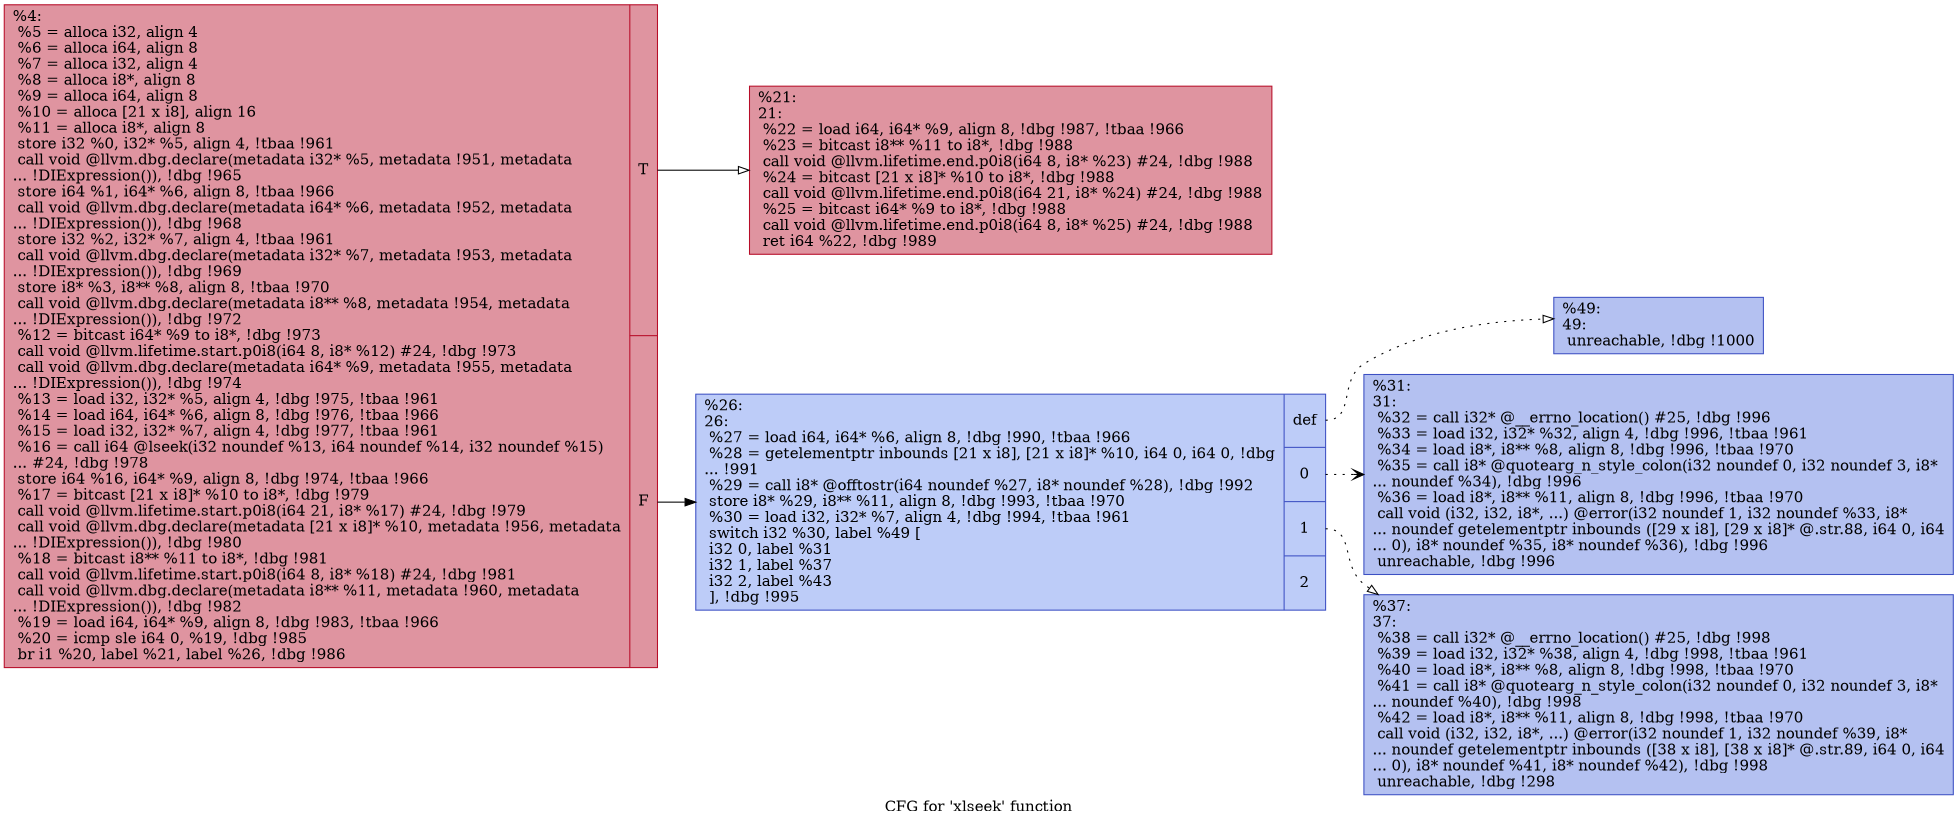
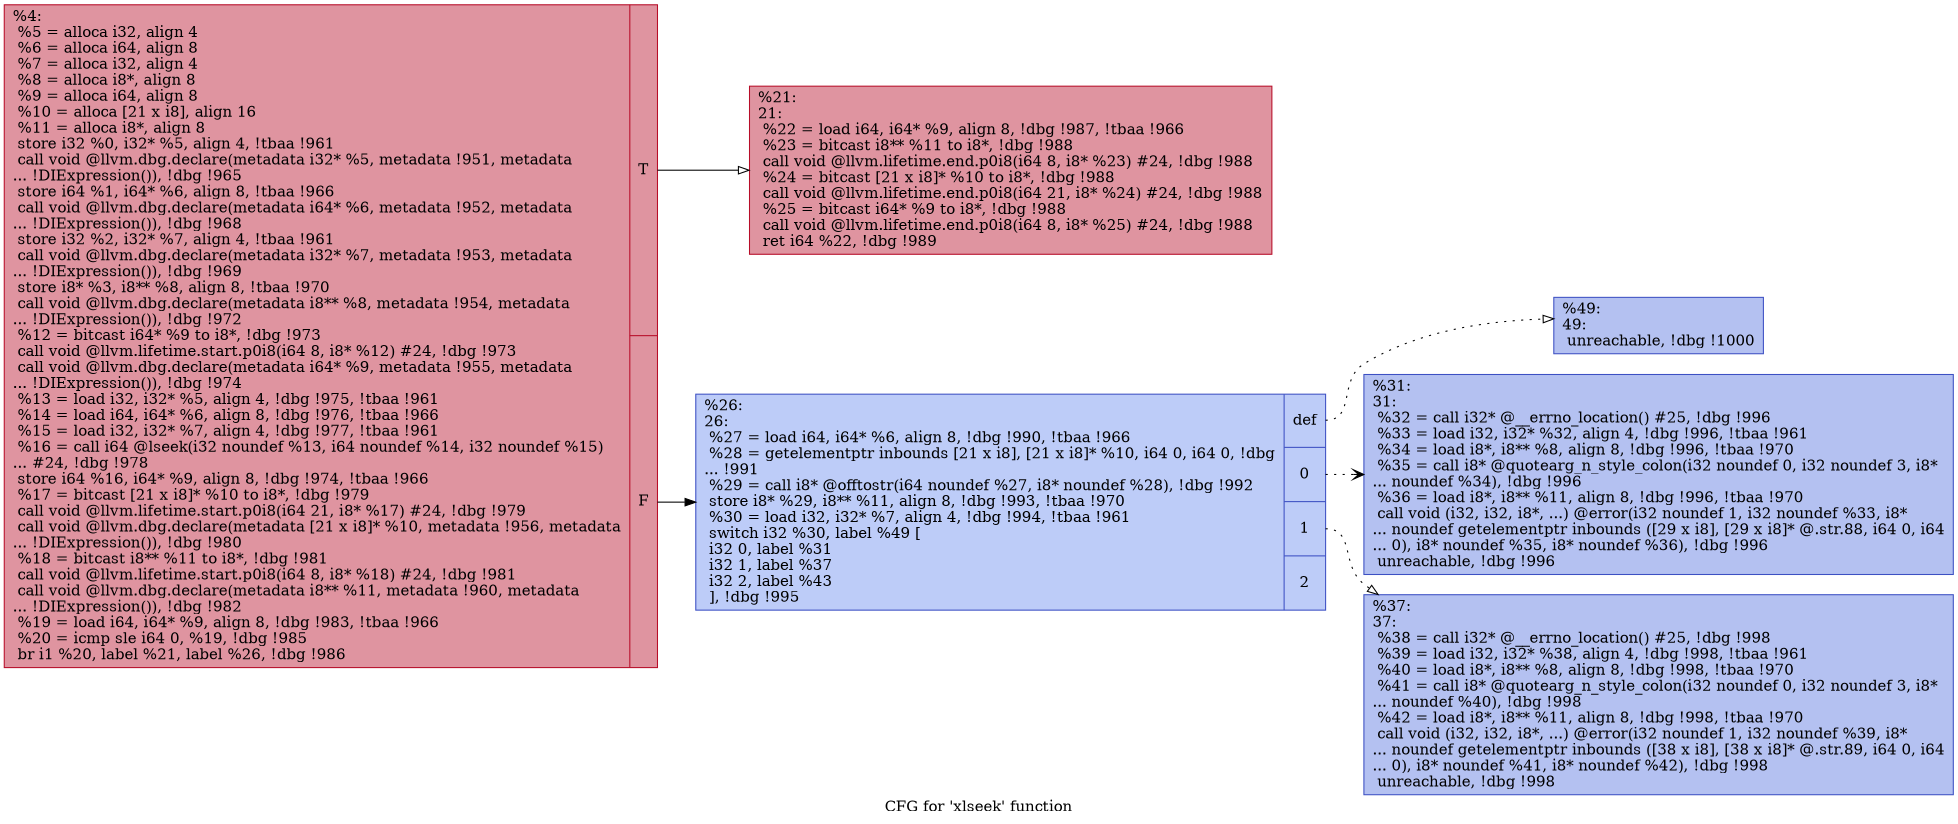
(1464, 782) -> (1464, 782)
